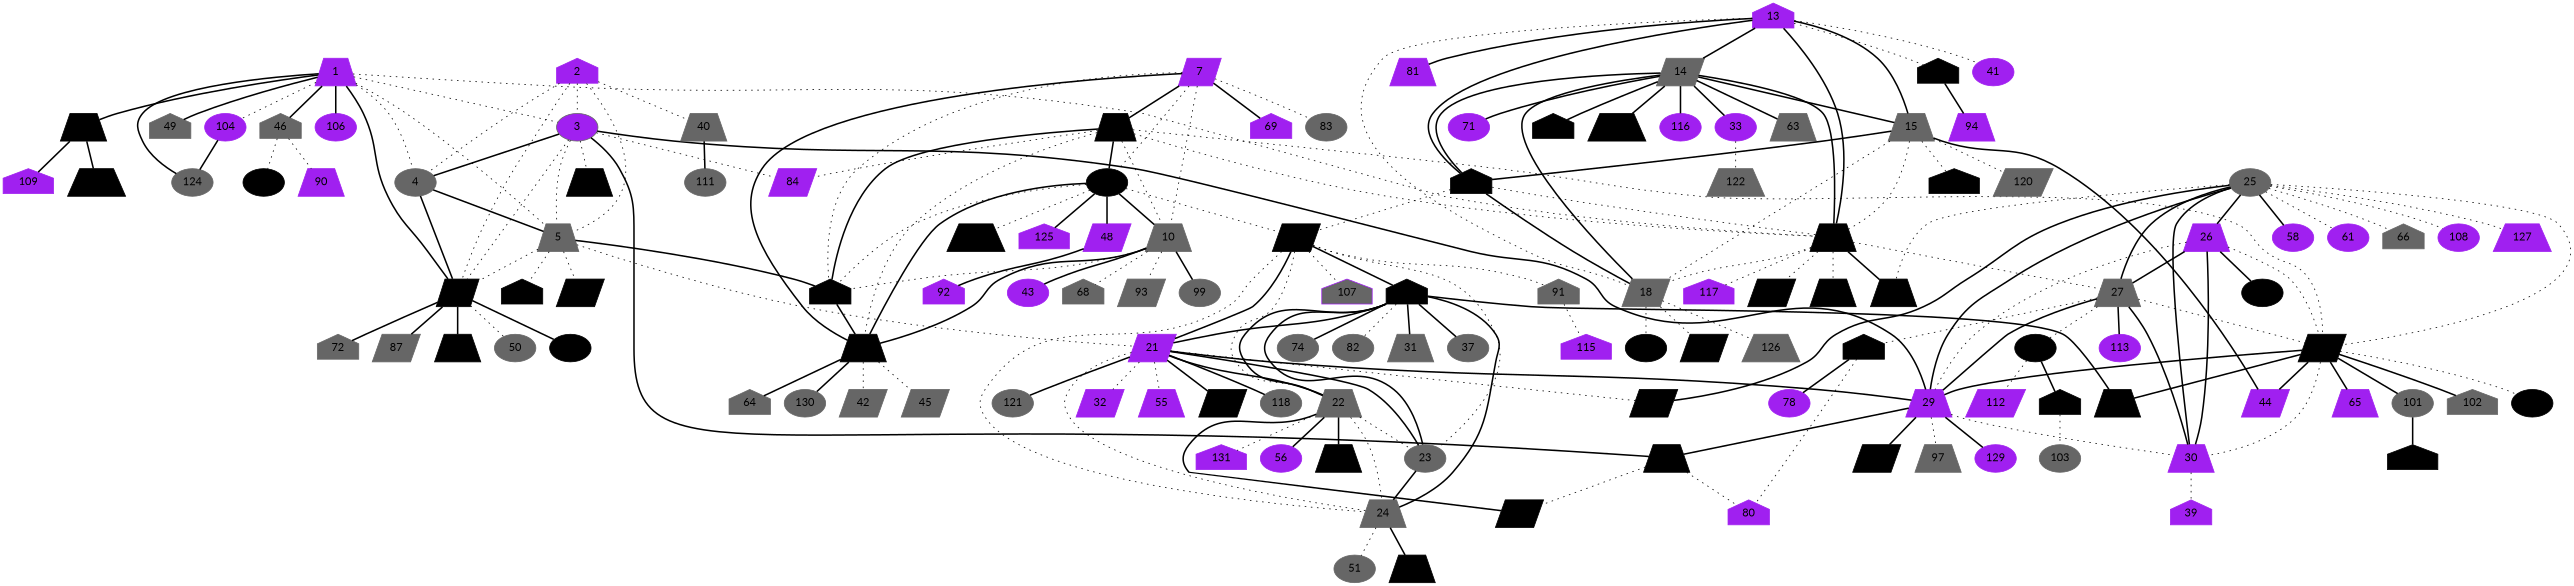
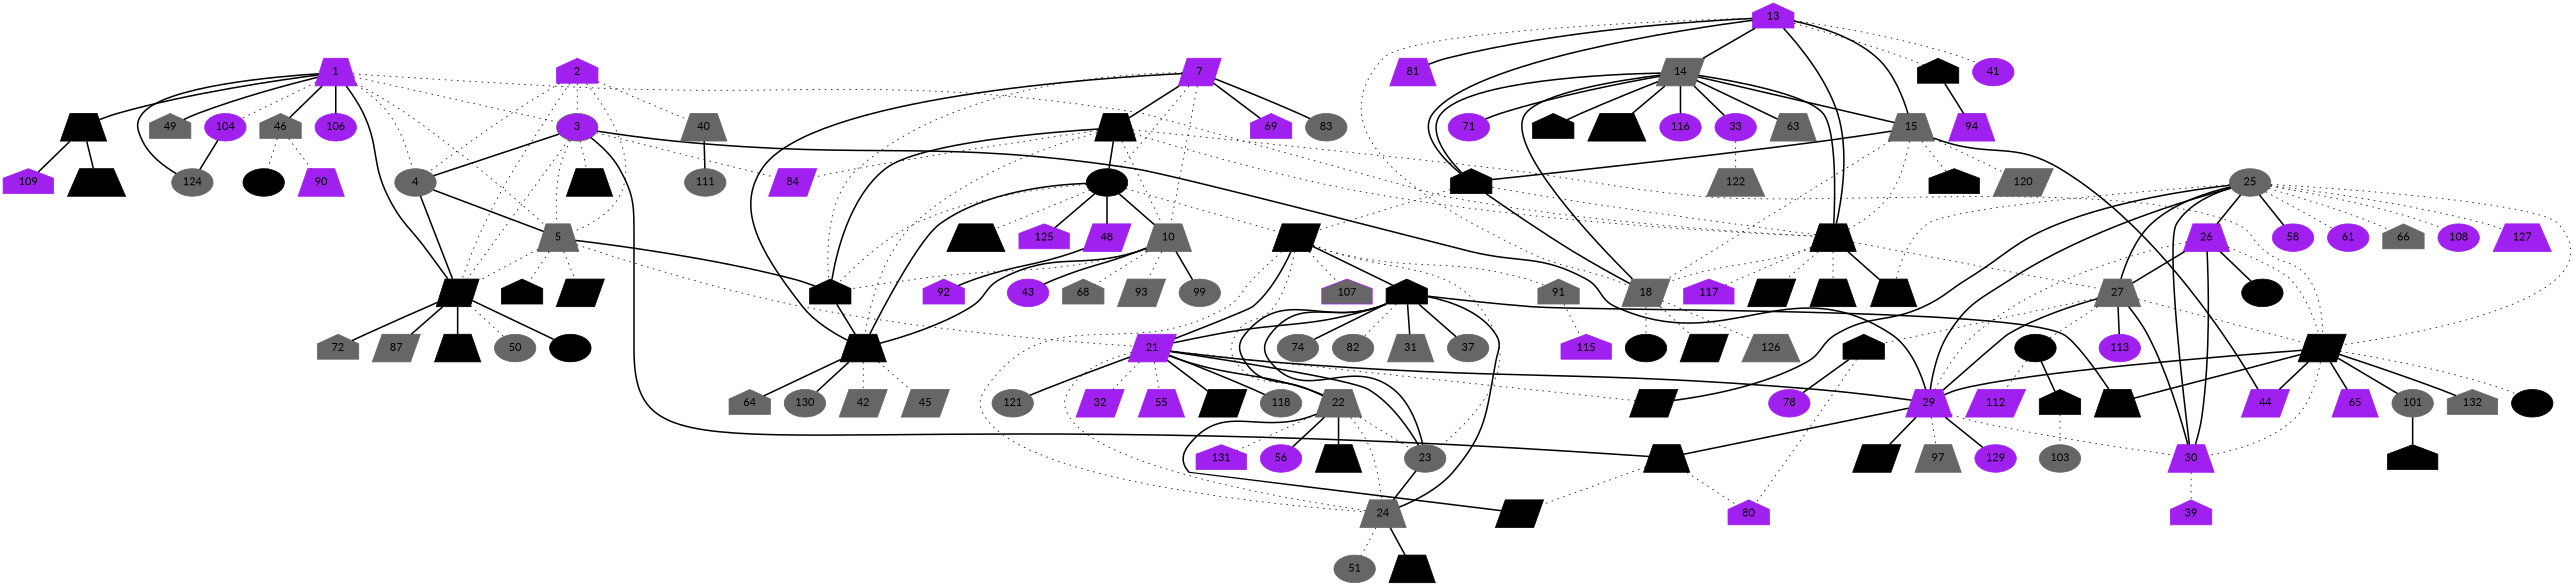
(1263, 98) -> (1263, 98)
(2472, 403) -> (2472, 403)
